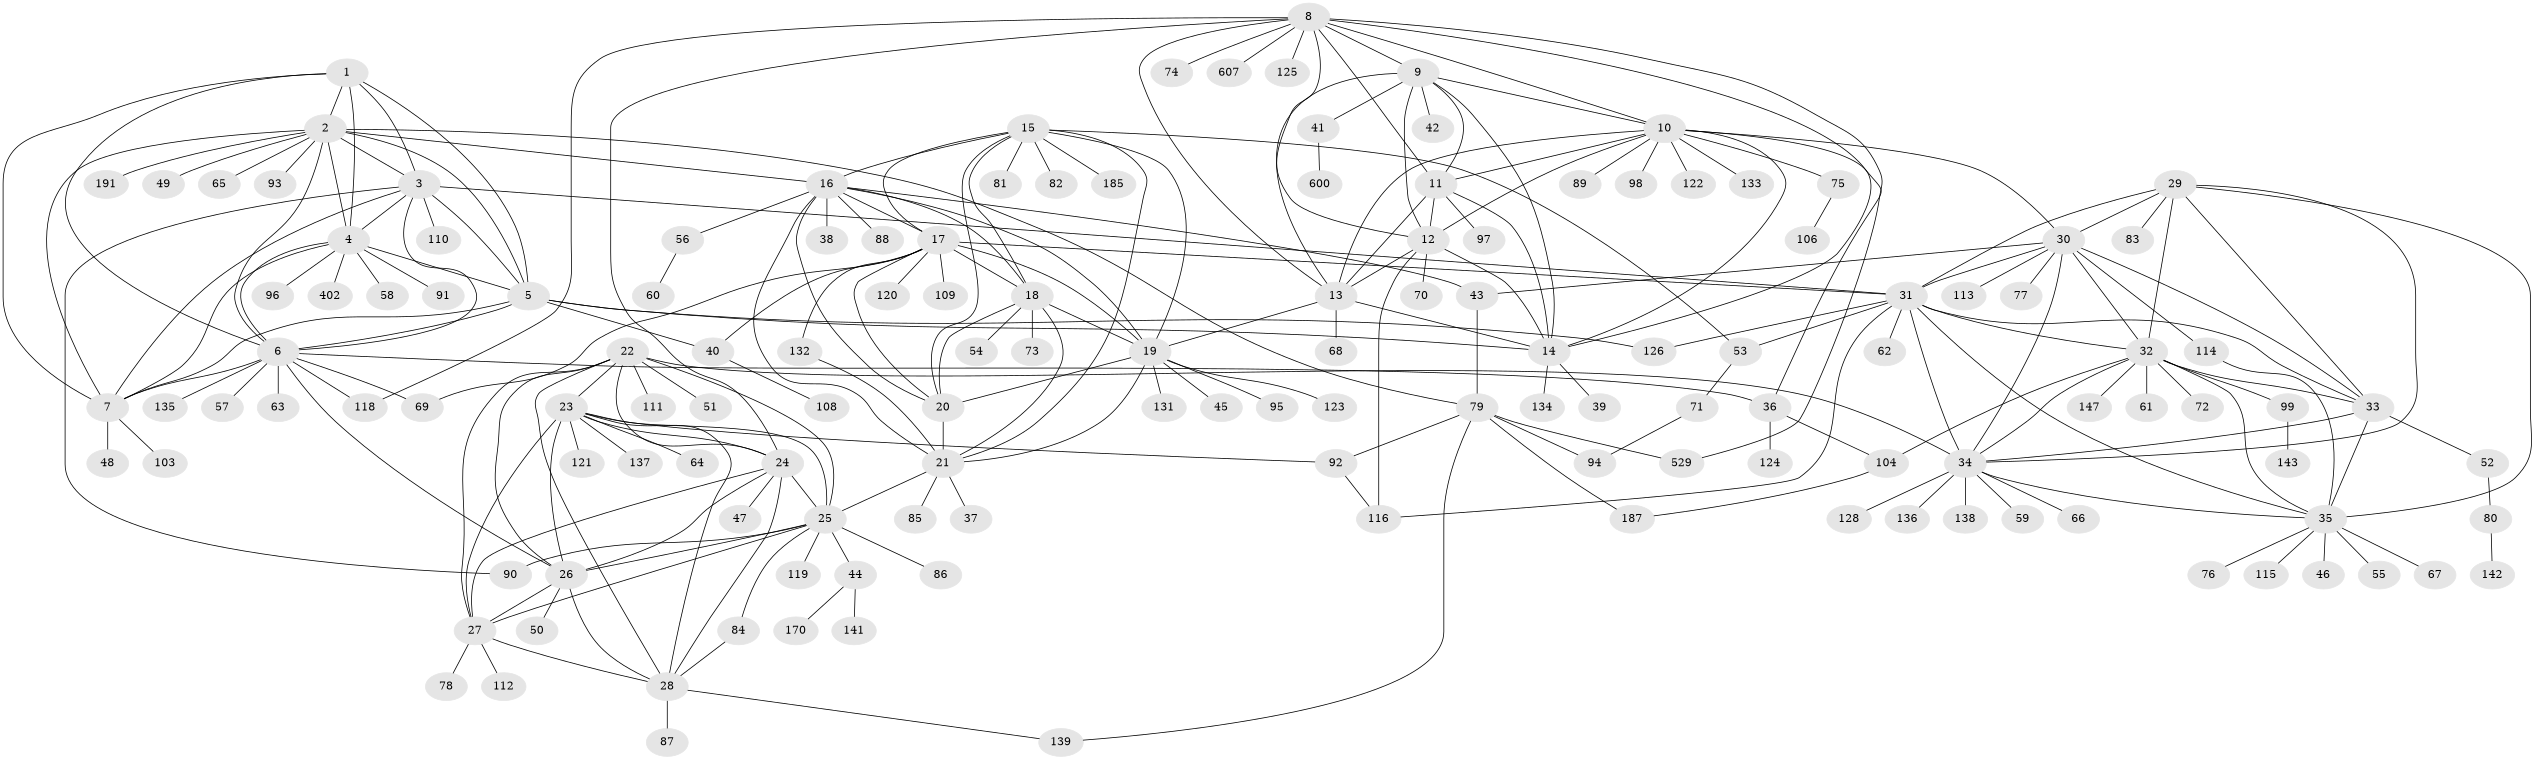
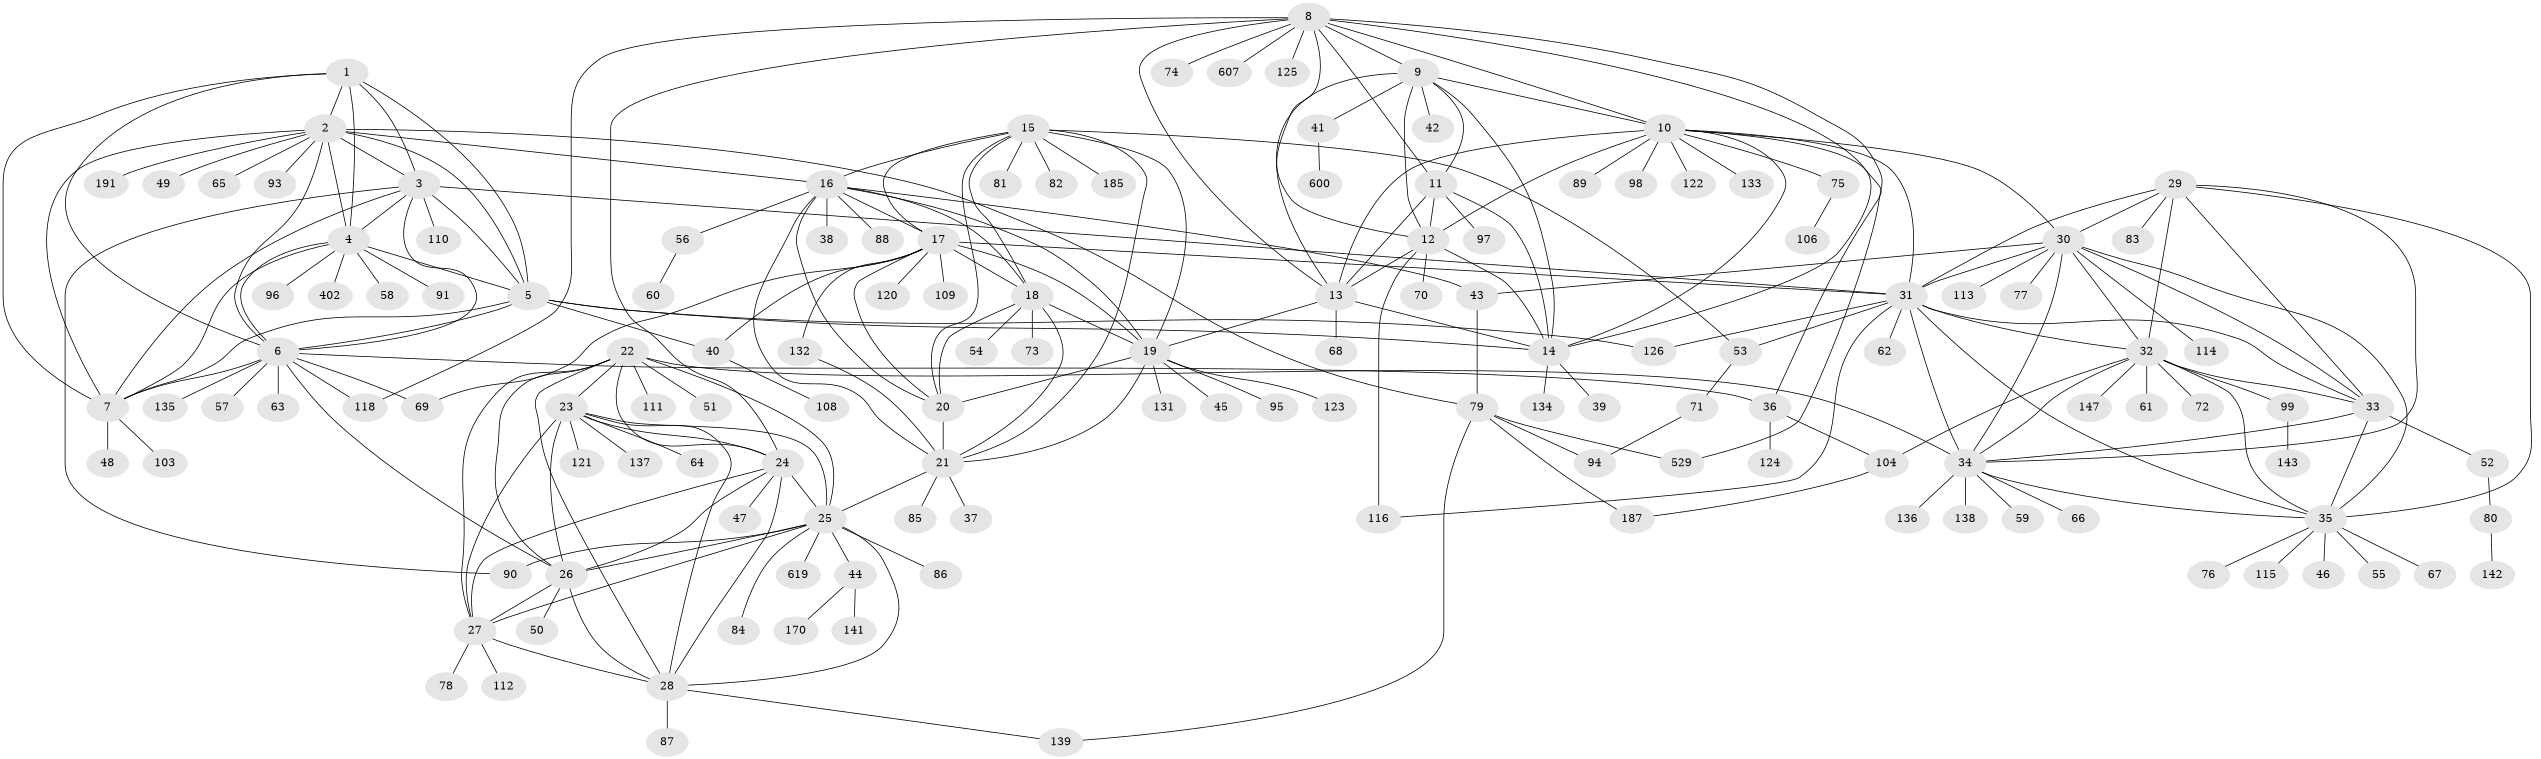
(1550, 157) -> (1857, 153)
(2320, 400) -> (2321, 322)
(1336, 463) -> none
(1849, 519) -> none
(798, 575) -> (798, 575)
(703, 659) -> (859, 660)
